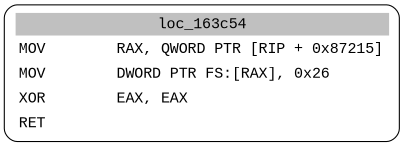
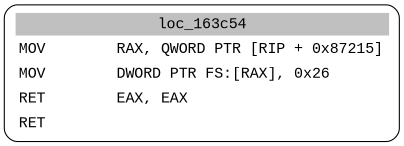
(103, 98) -> (103, 98)
